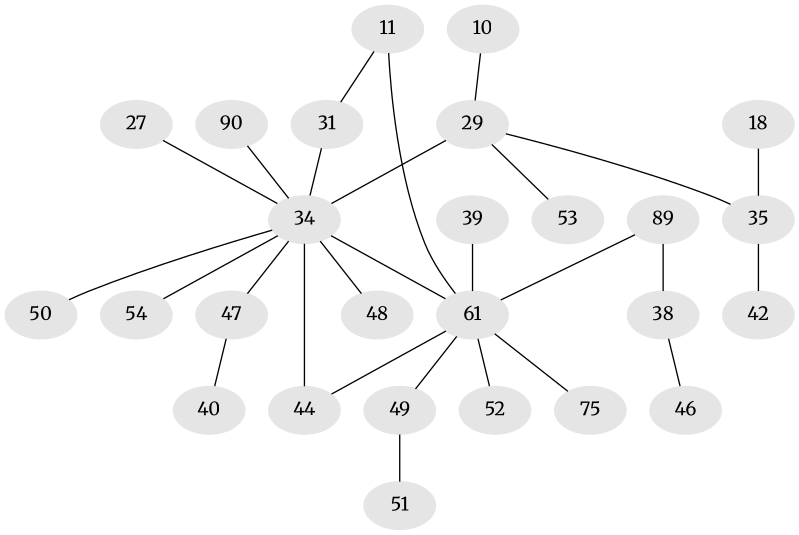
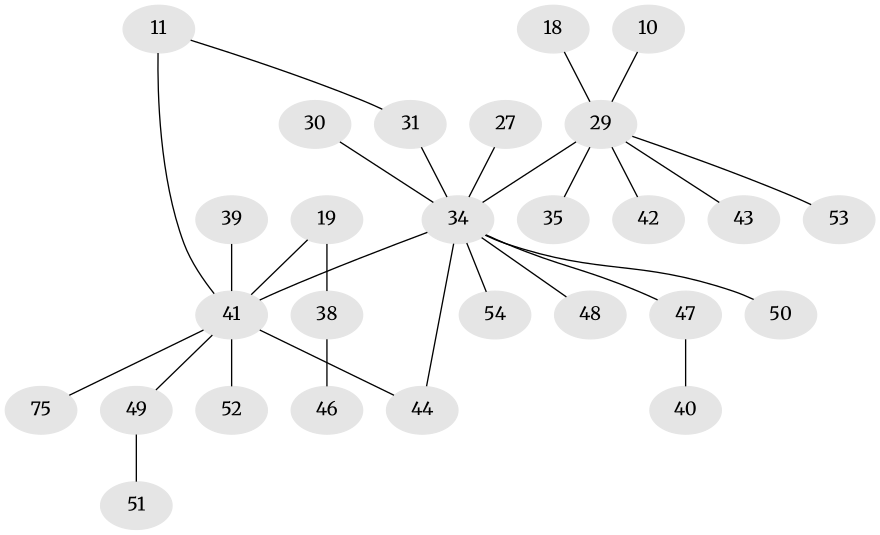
(232, 124) -> (315, 124)
(758, 172) -> (577, 77)
(663, 220) -> (327, 220)
none -> (744, 220)
(758, 268) -> (625, 172)
(473, 315) -> (232, 315)
